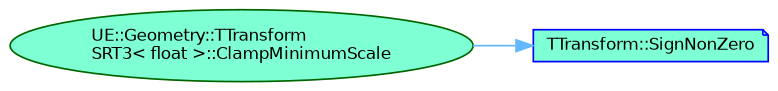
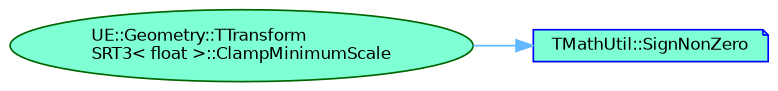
(651, 46) -> (651, 46)
